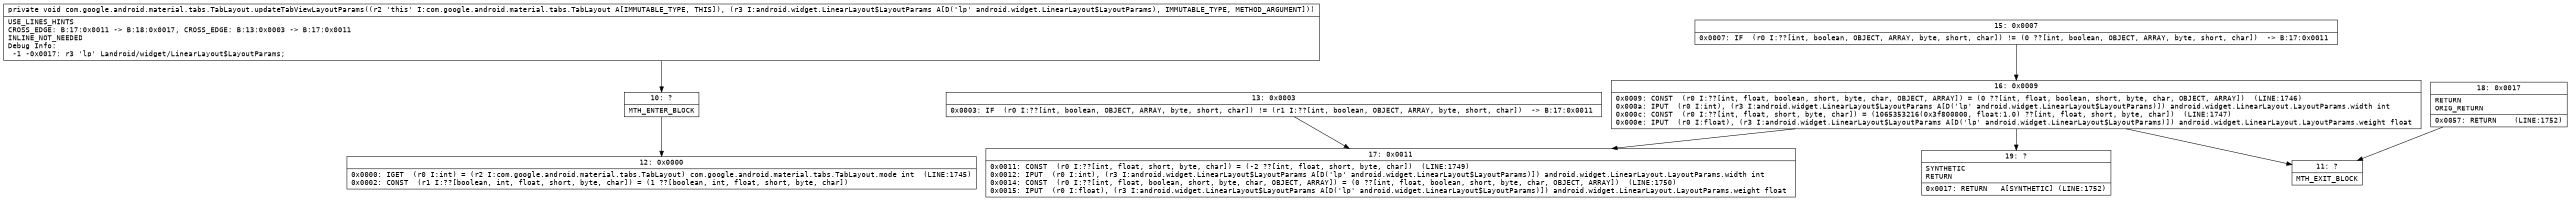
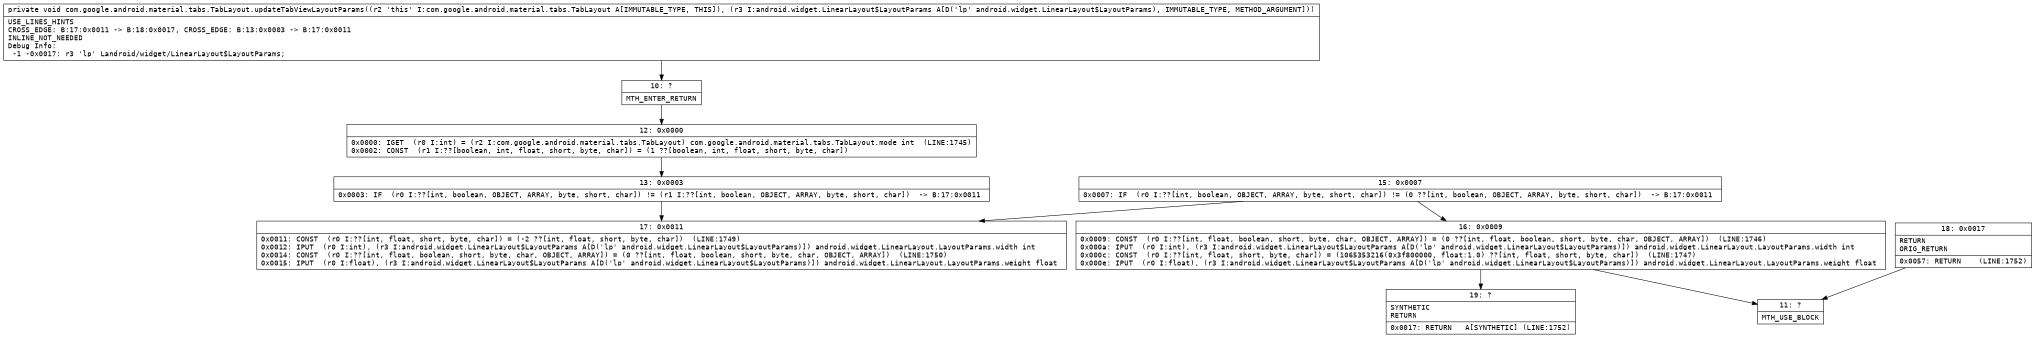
(662, 110) -> (662, 98)
(1706, 138) -> (1114, 211)
none -> (662, 164)
(2327, 179) -> (1791, 318)
